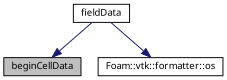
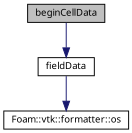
(76, 37) -> (66, 35)
